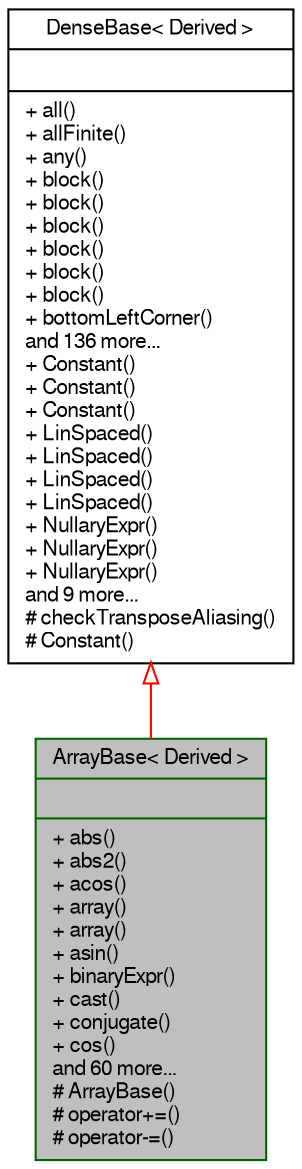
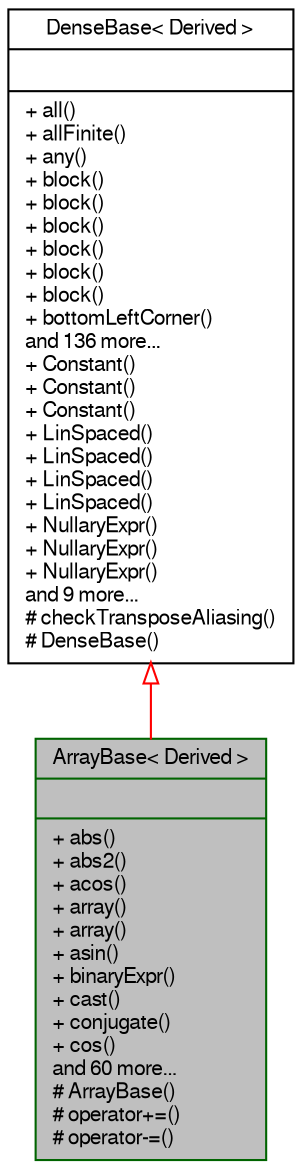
(80, 641) -> (92, 641)
